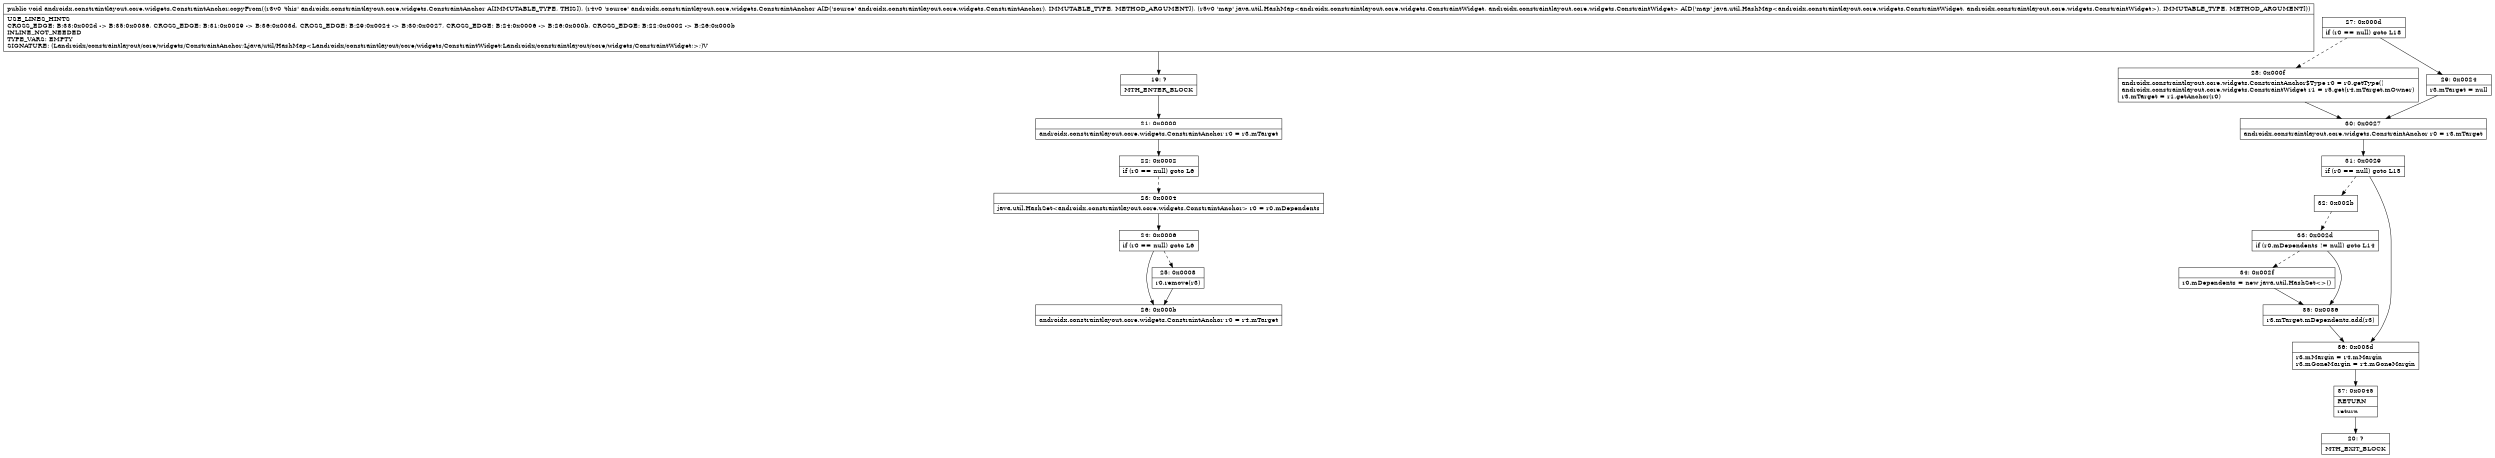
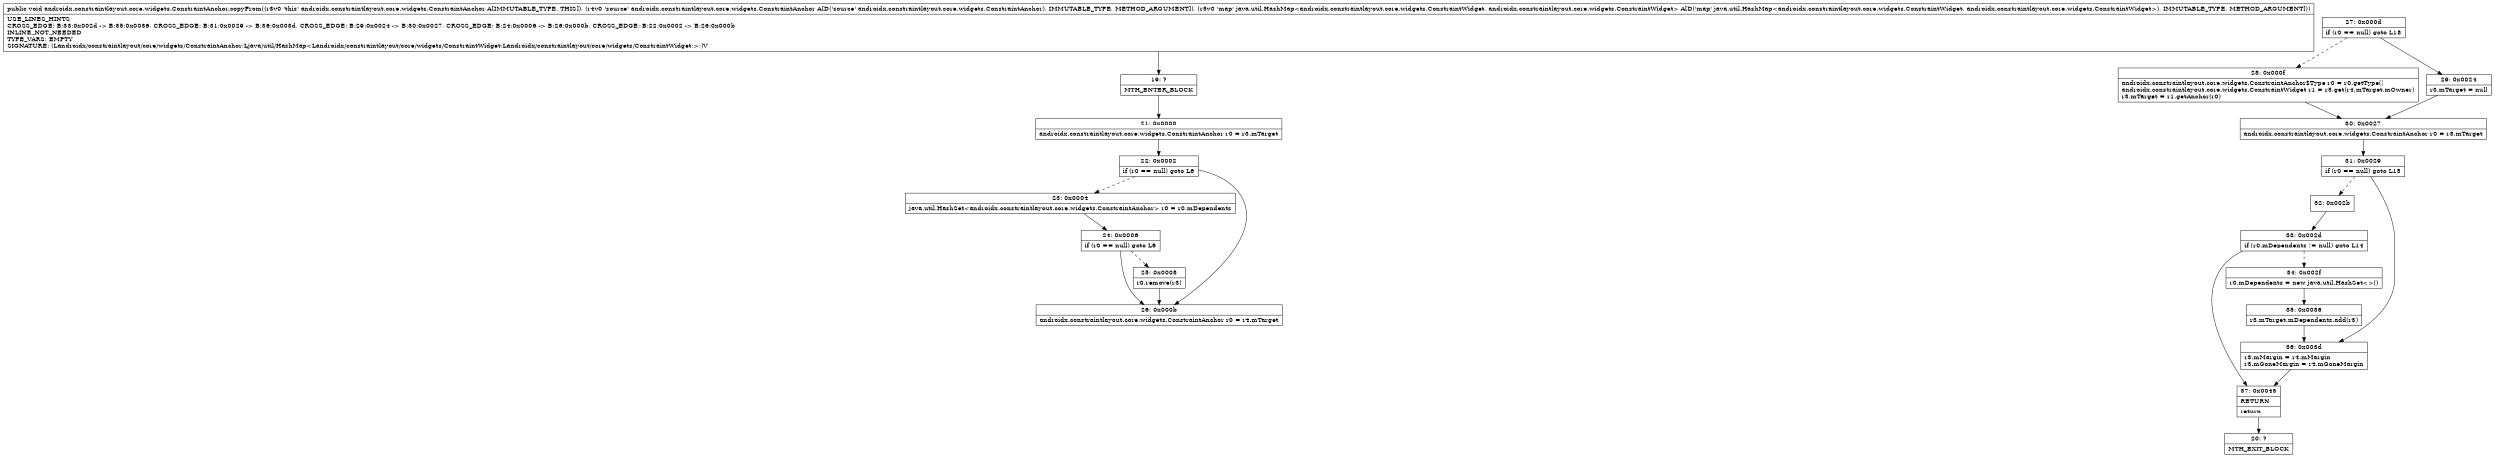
(2327, 219) -> (2320, 219)
none -> (1242, 236)
(2341, 275) -> (2213, 314)
